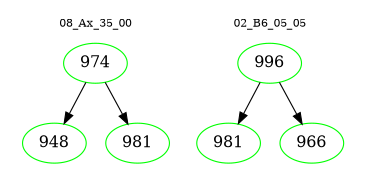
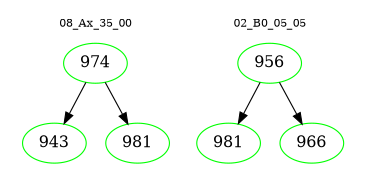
(270, 24) -> (270, 24)
(270, 63) -> (270, 63)
(54, 143) -> (54, 143)
